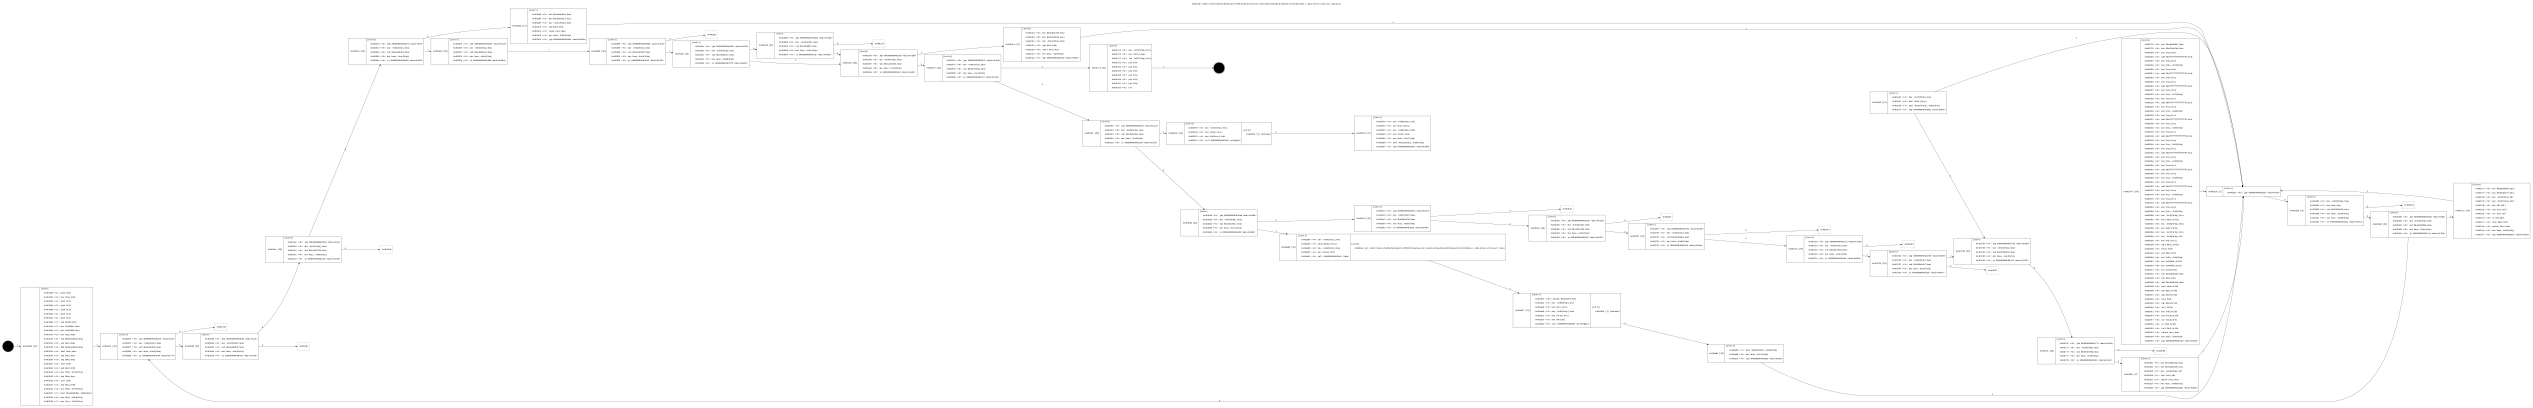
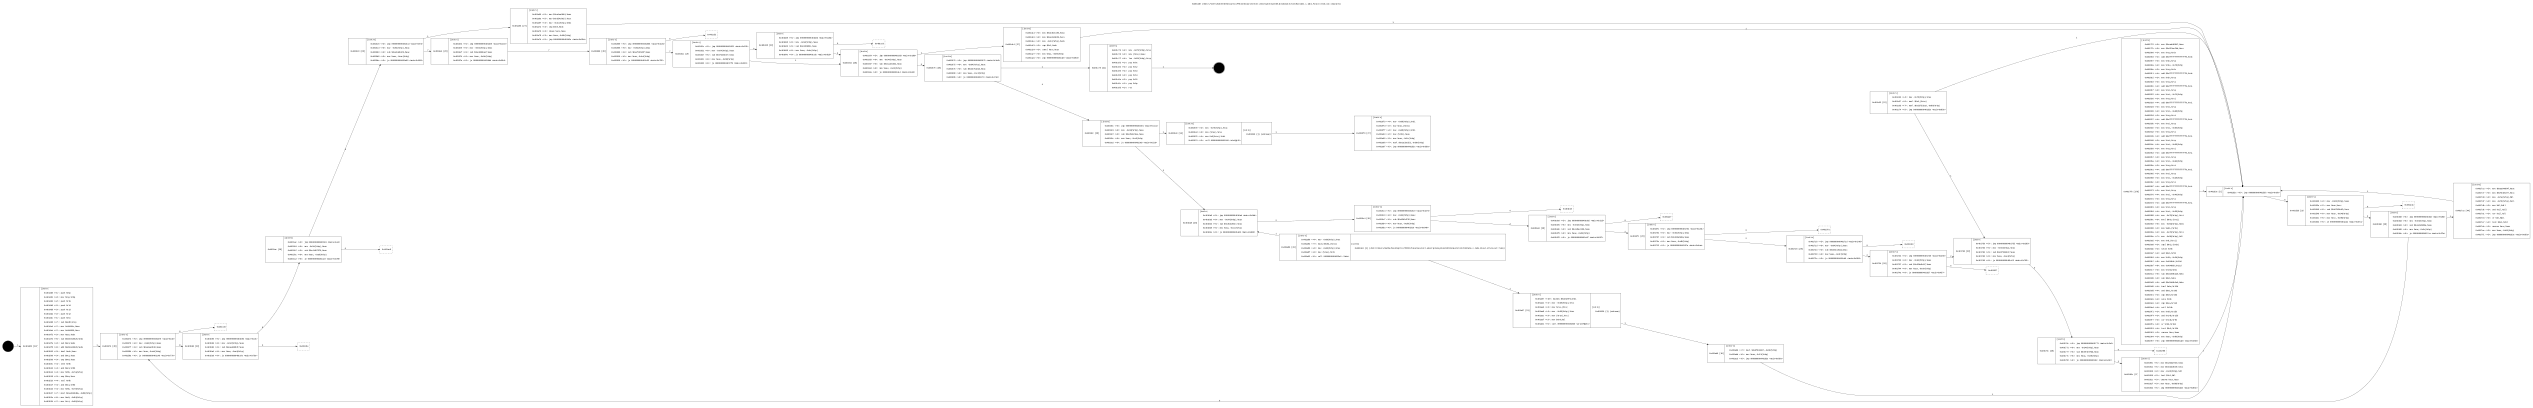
(1272, 232) -> (1269, 234)
